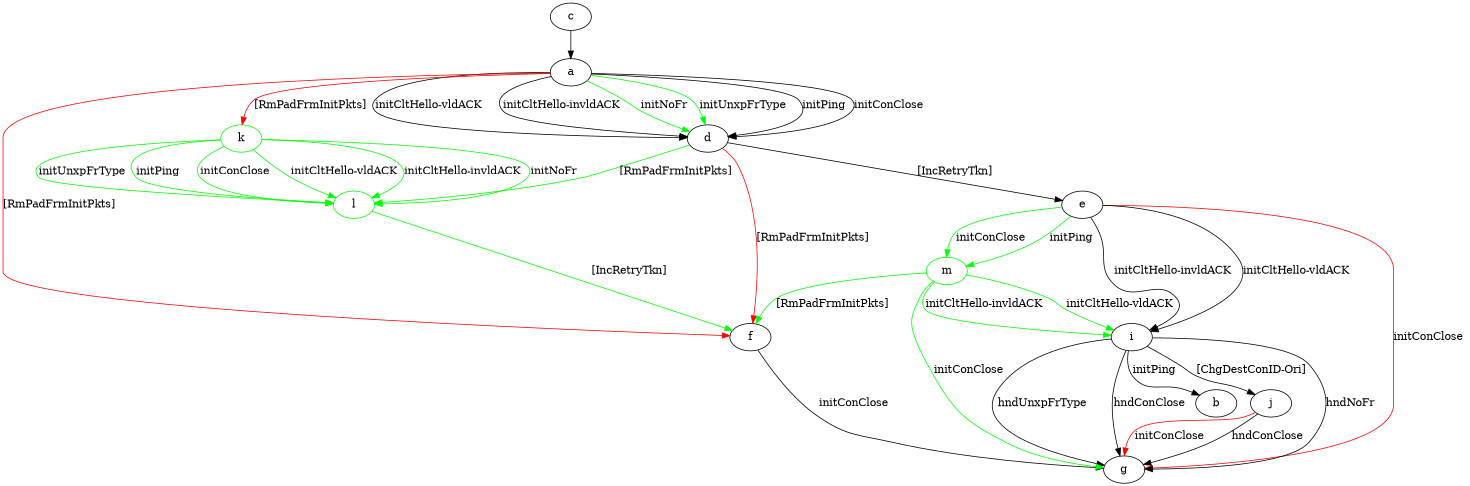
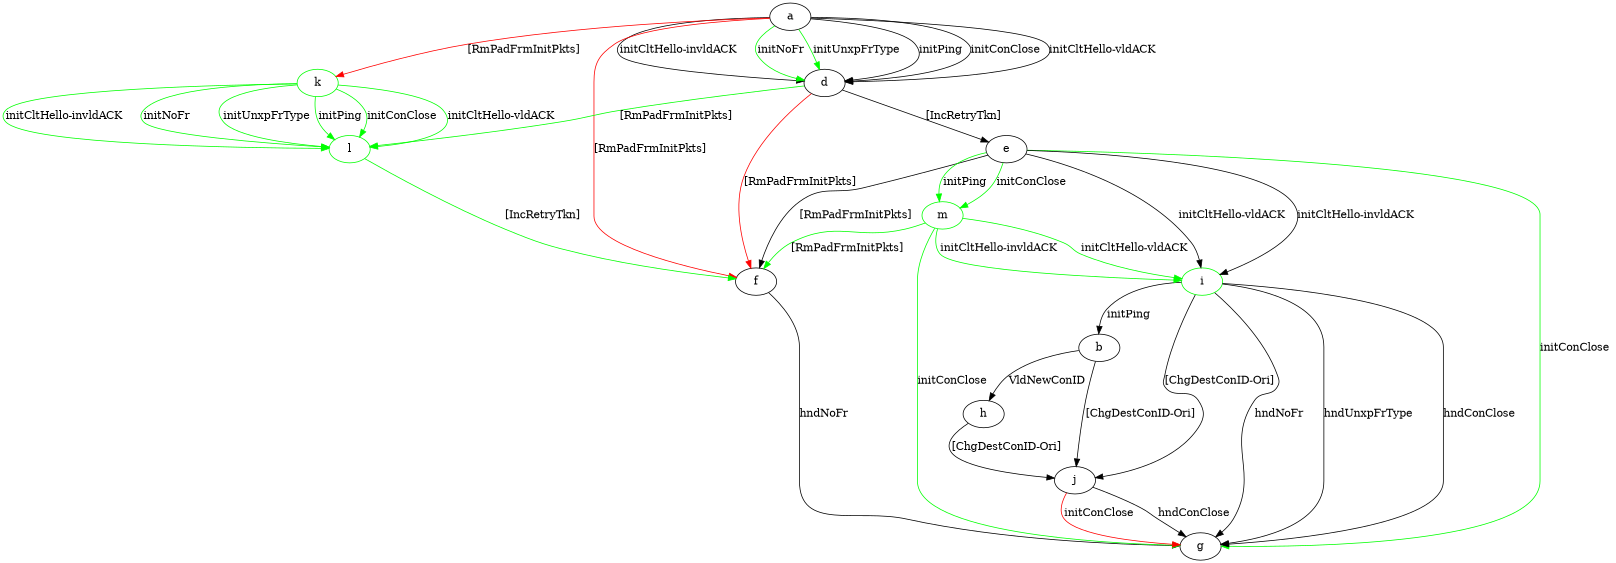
(571, 17) -> none
none -> (859, 189)
(1394, 312) -> (1540, 252)
(1132, 337) -> (1202, 282)
(855, 403) -> (826, 414)
none -> (1084, 410)
none -> (984, 414)
